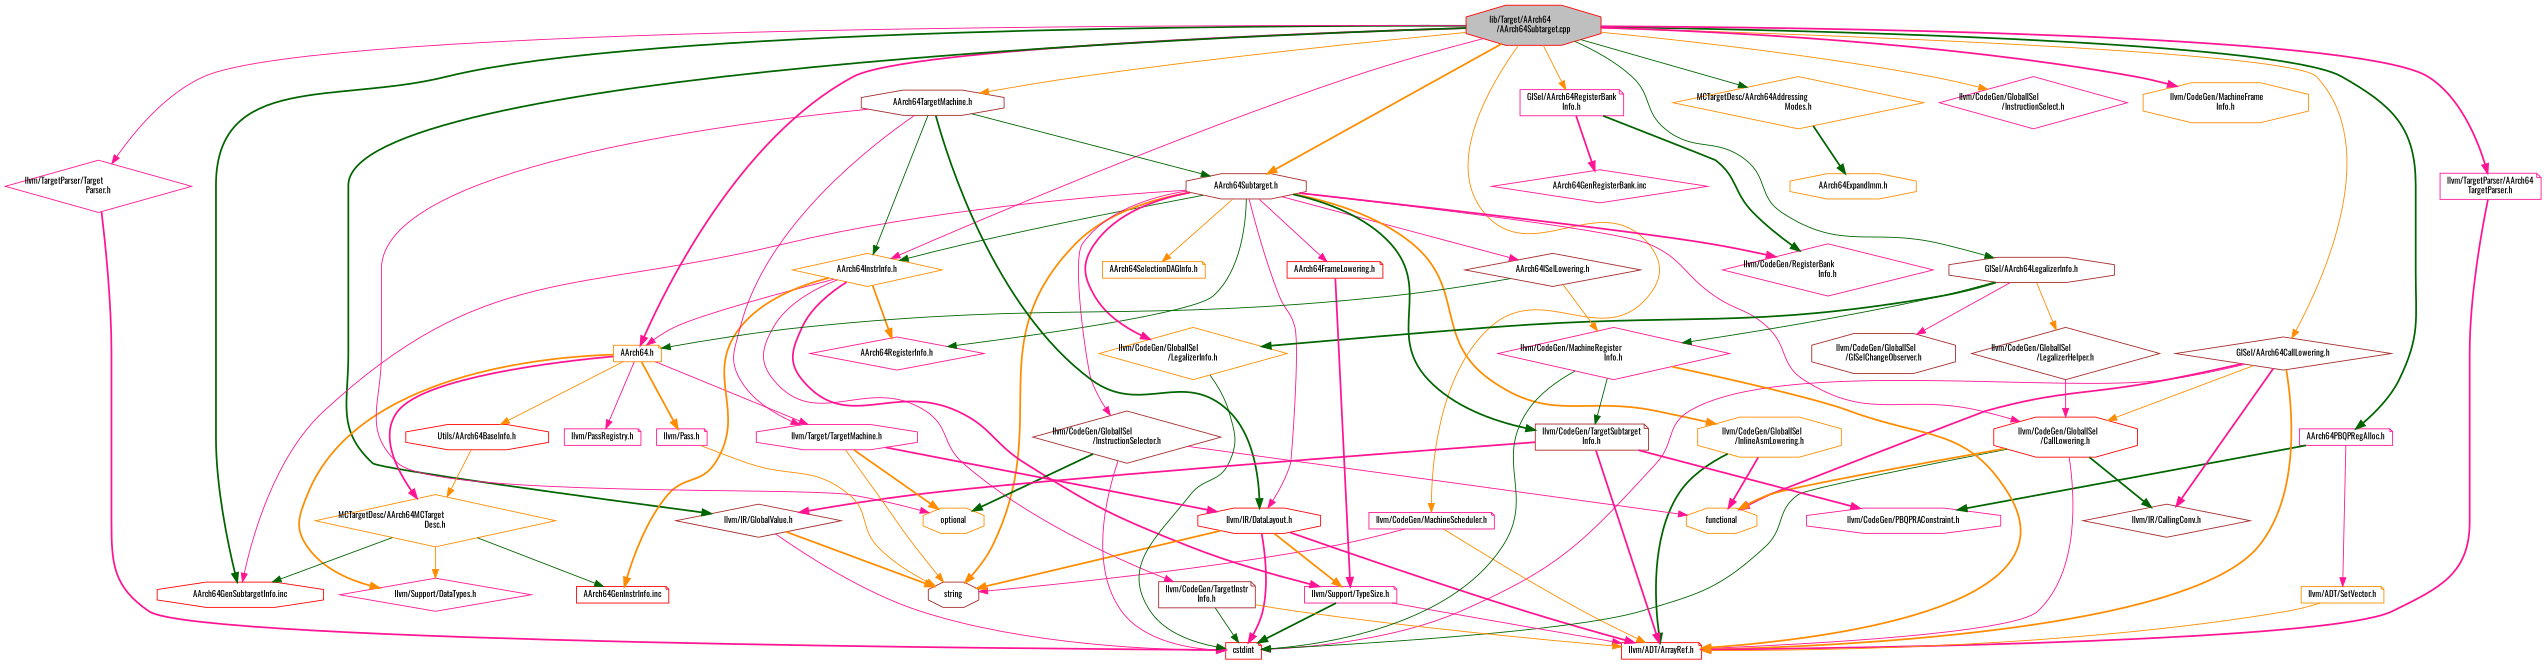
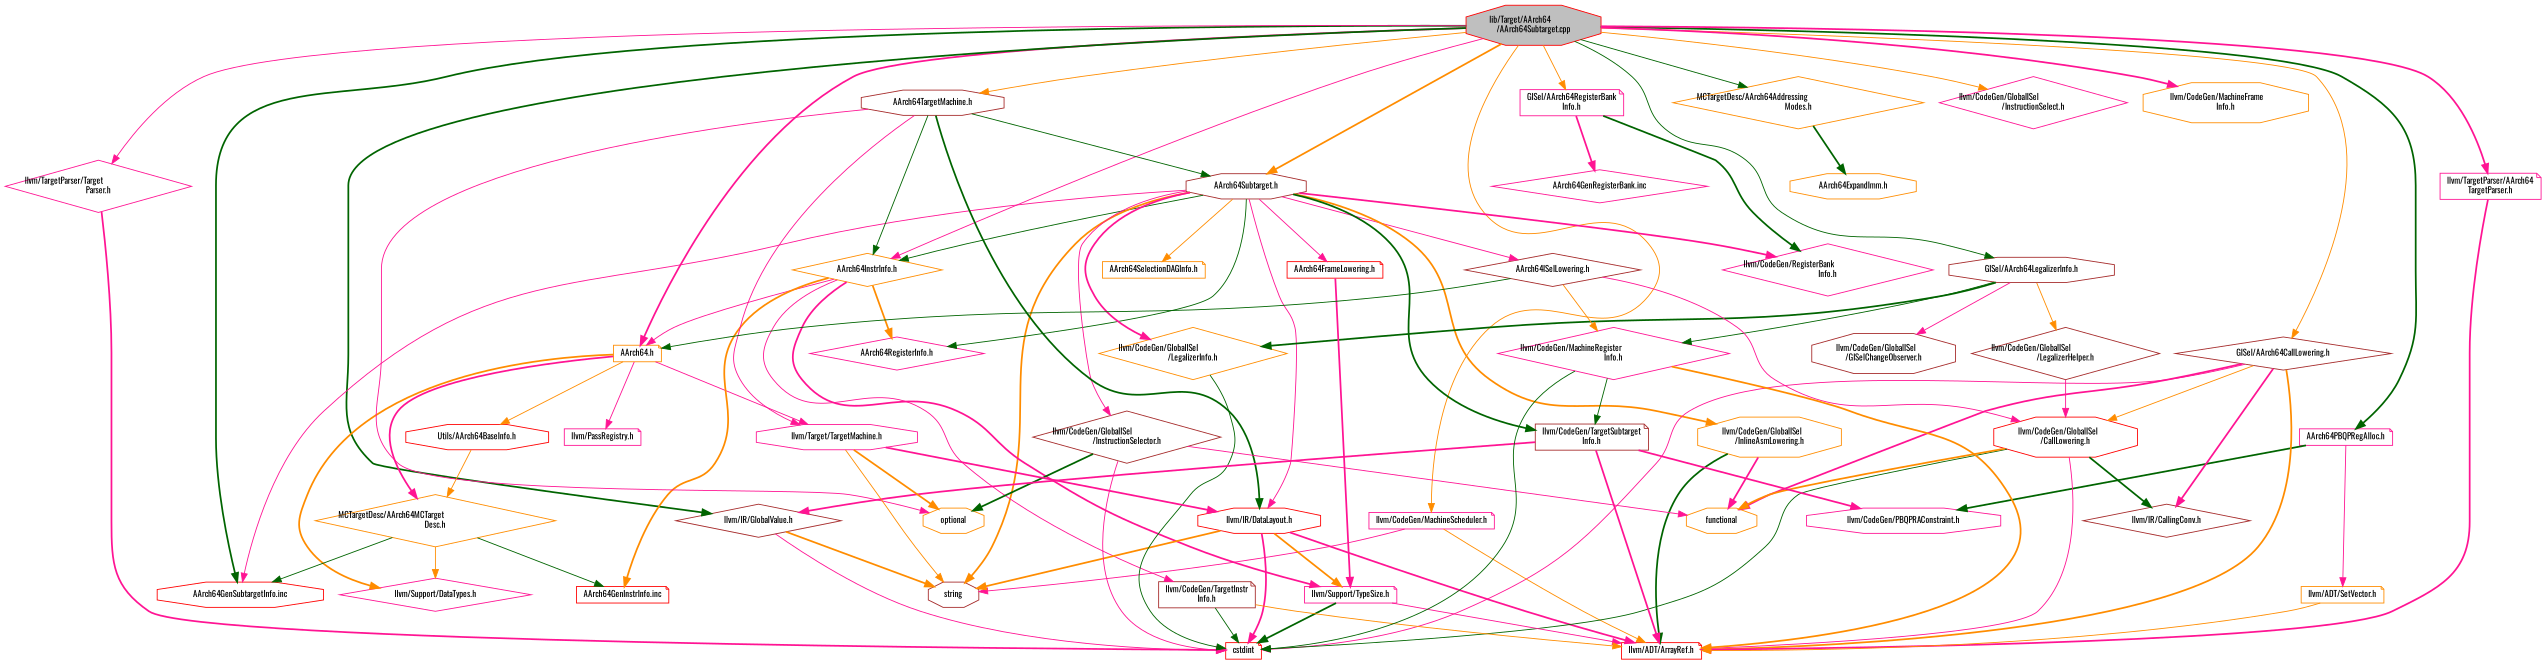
(1679, 263) -> (1770, 376)
(682, 437) -> none
